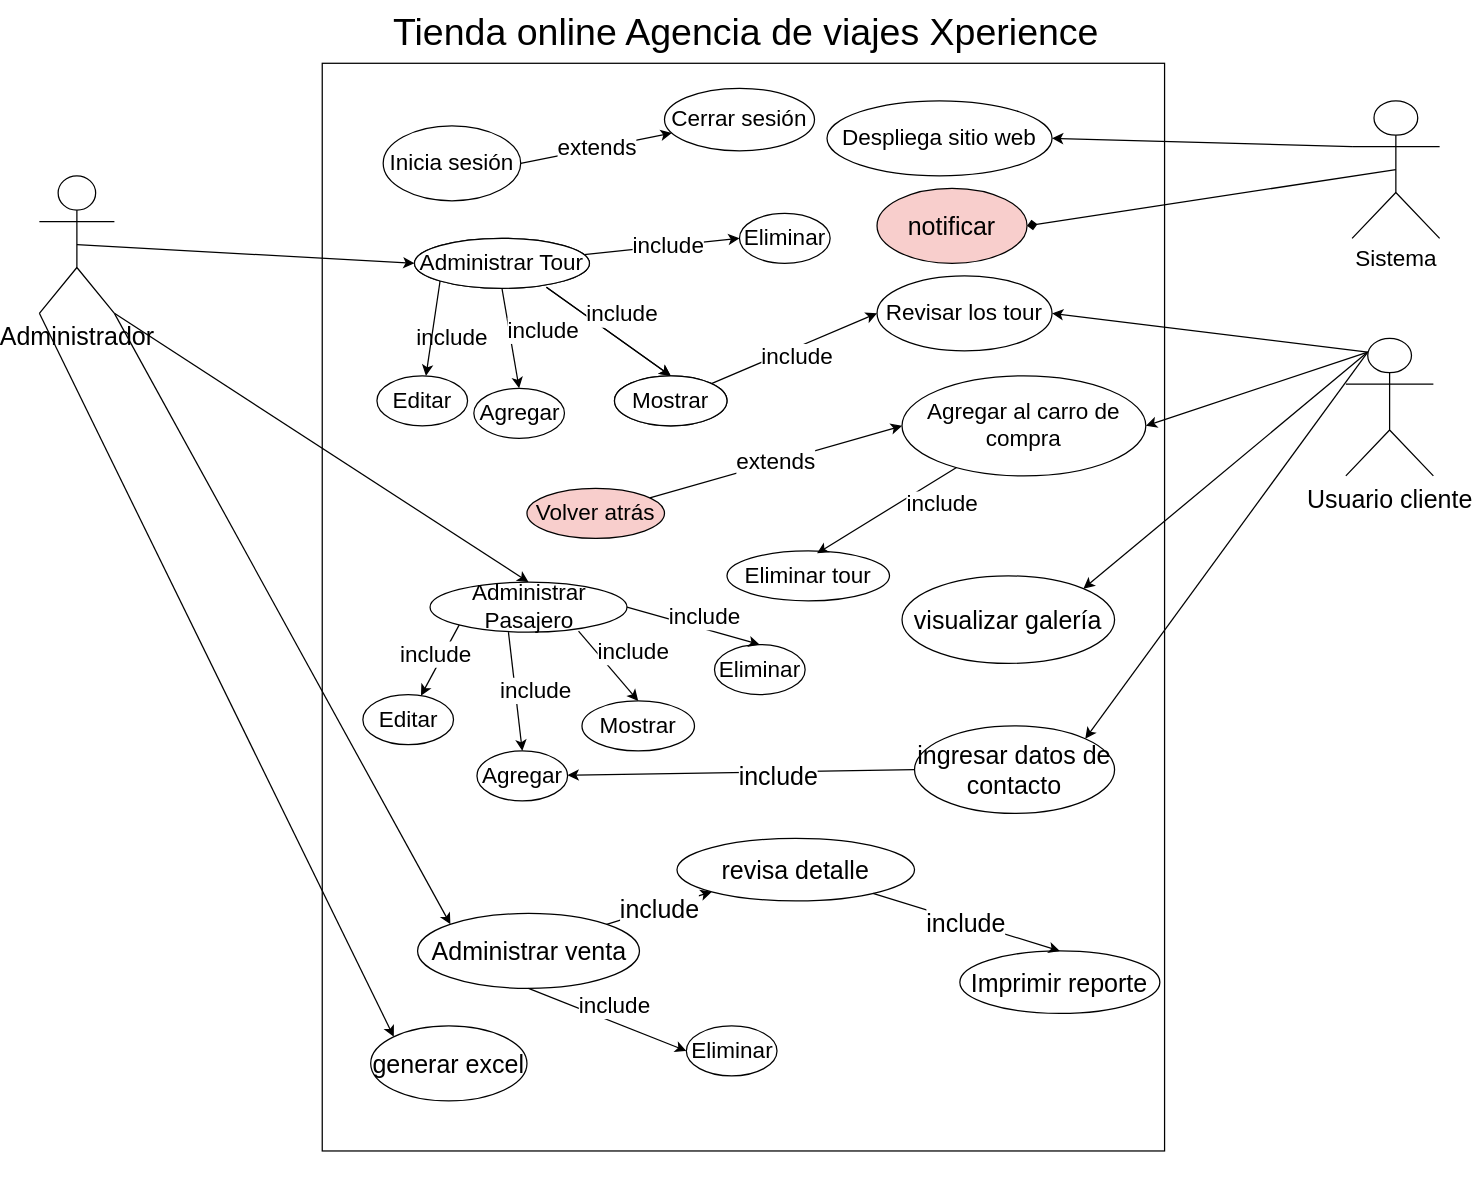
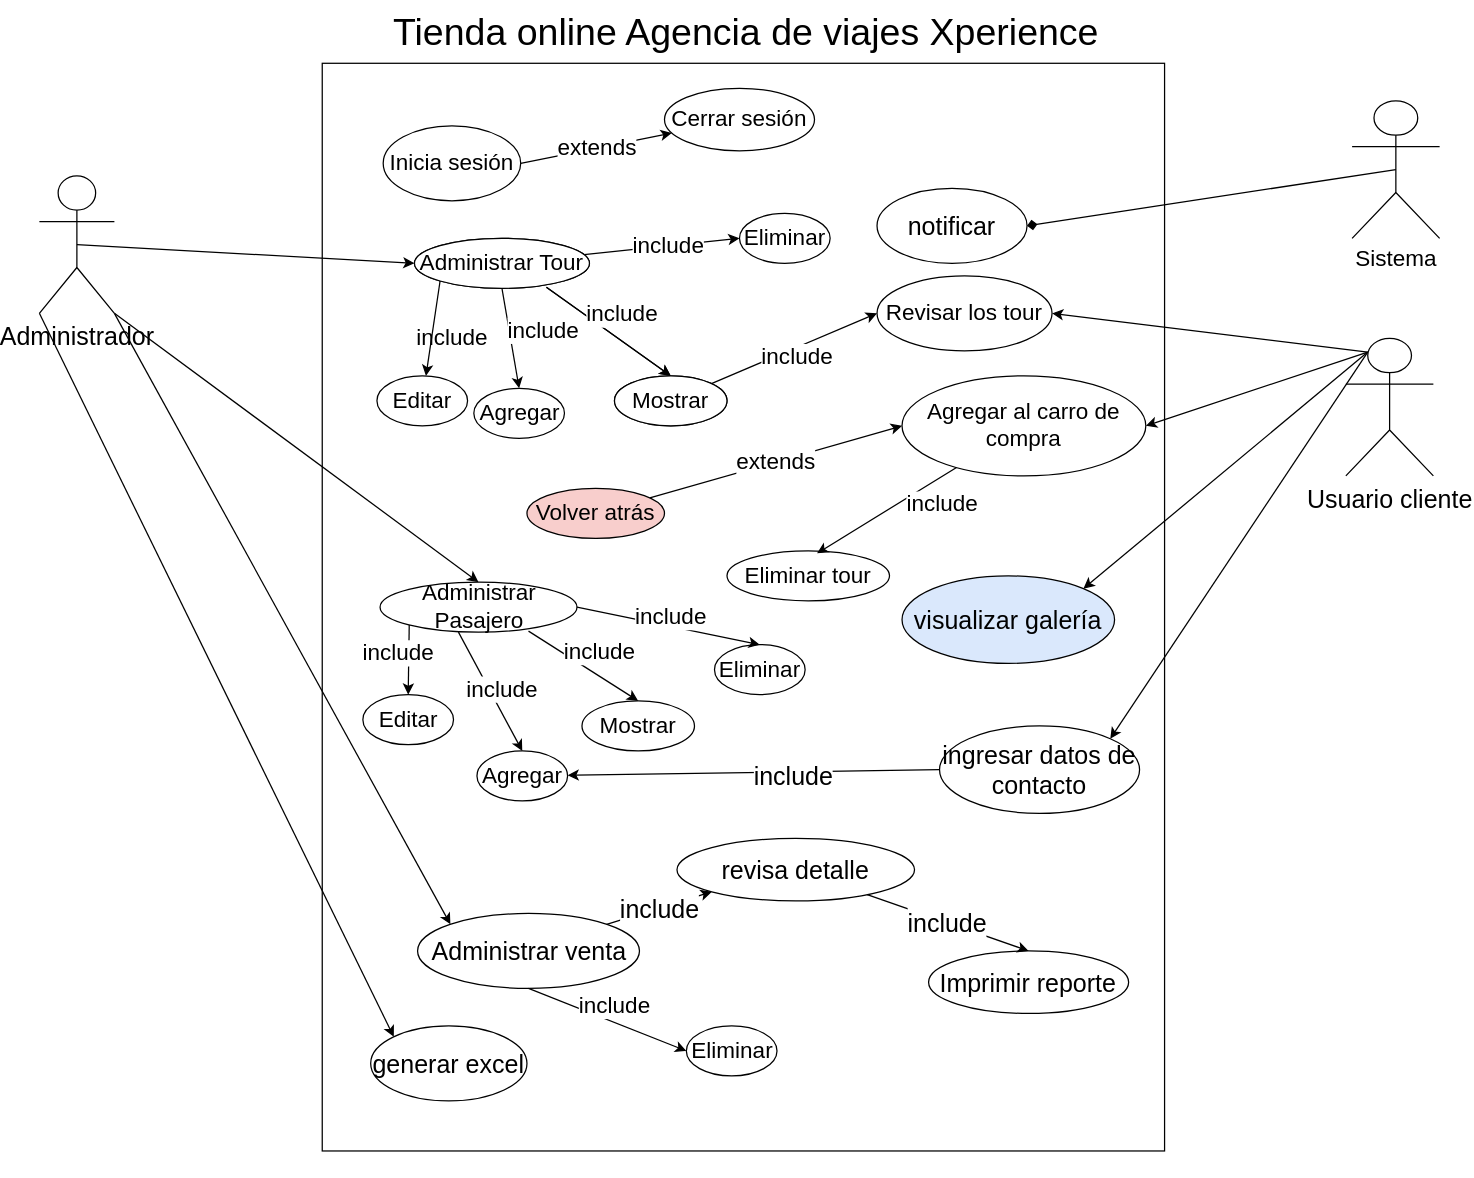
(939, 138) -> none
(1205, 142) -> none
(952, 226) -> (952, 226)
(528, 607) -> (478, 607)
(1008, 619) -> (1008, 619)
(1014, 769) -> (1039, 769)
(1060, 982) -> (1028, 982)
